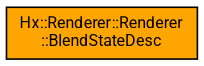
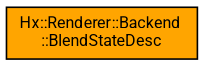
(102, 33) -> (102, 33)
